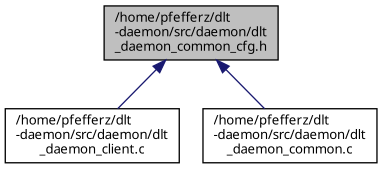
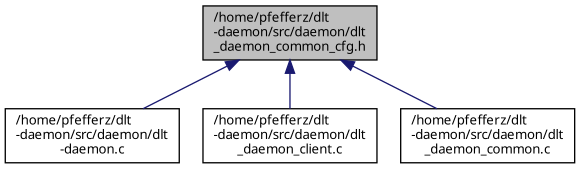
none -> (92, 136)
